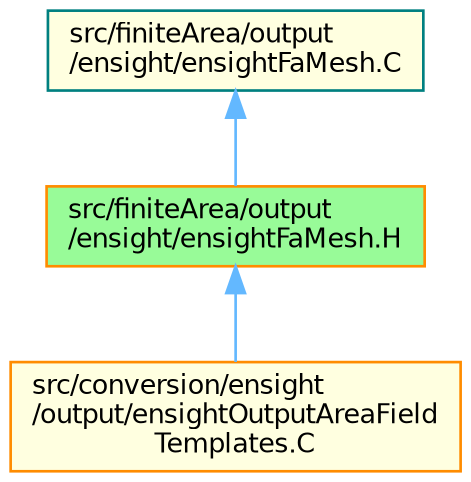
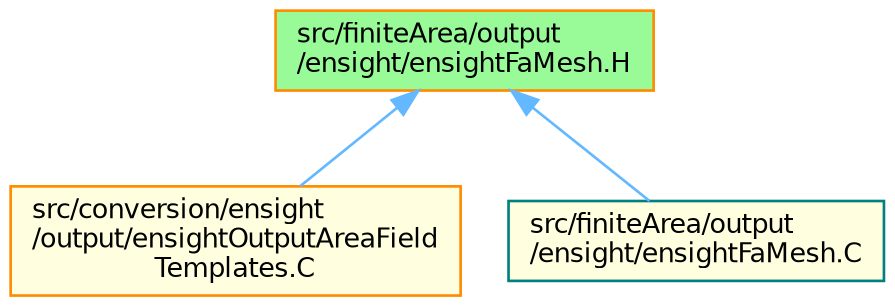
(236, 152) -> (591, 154)
